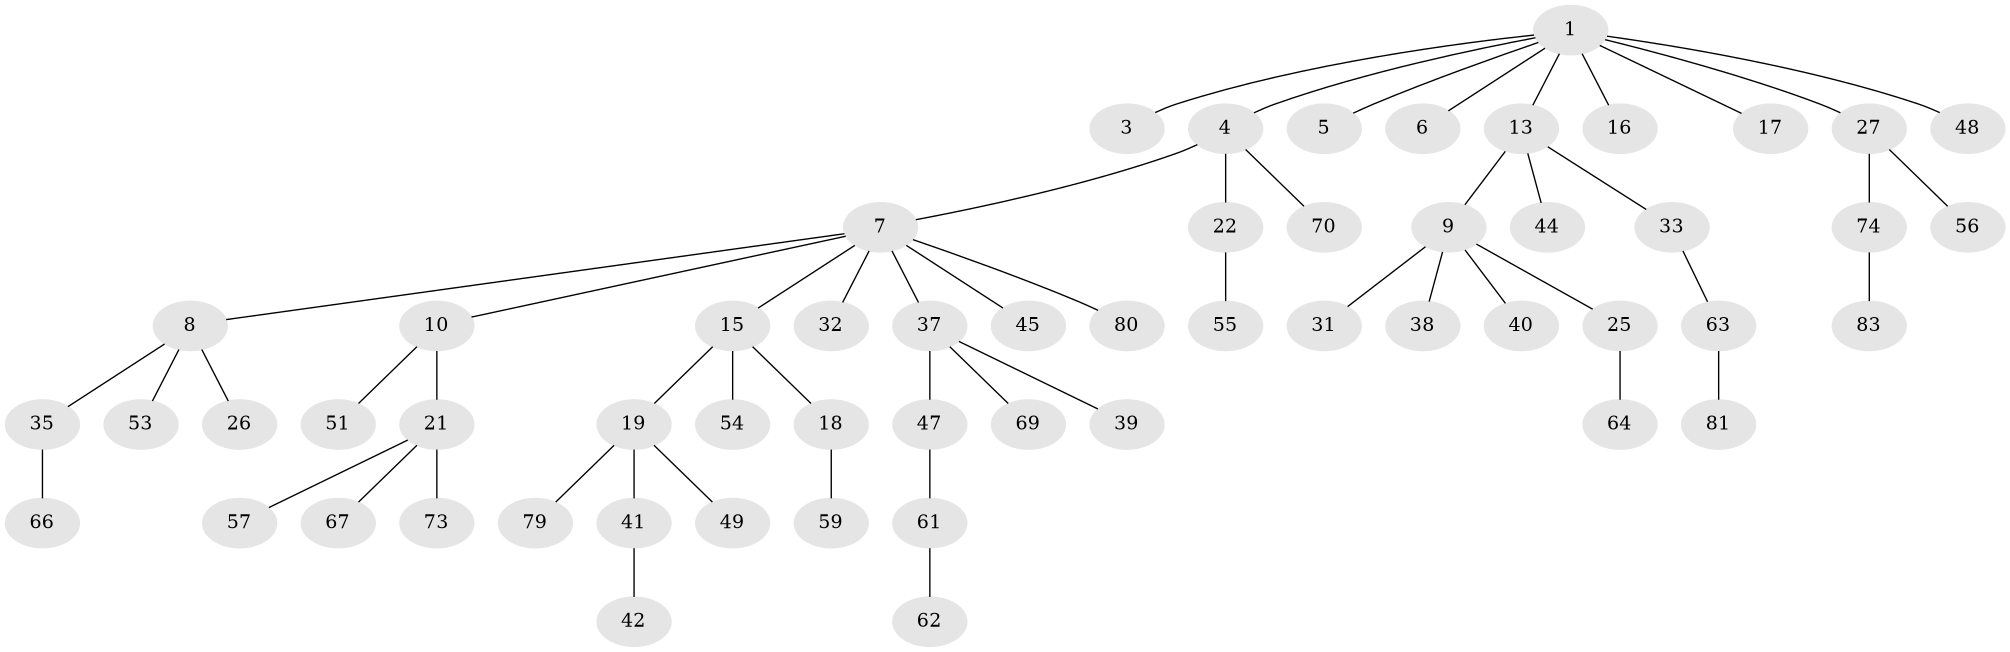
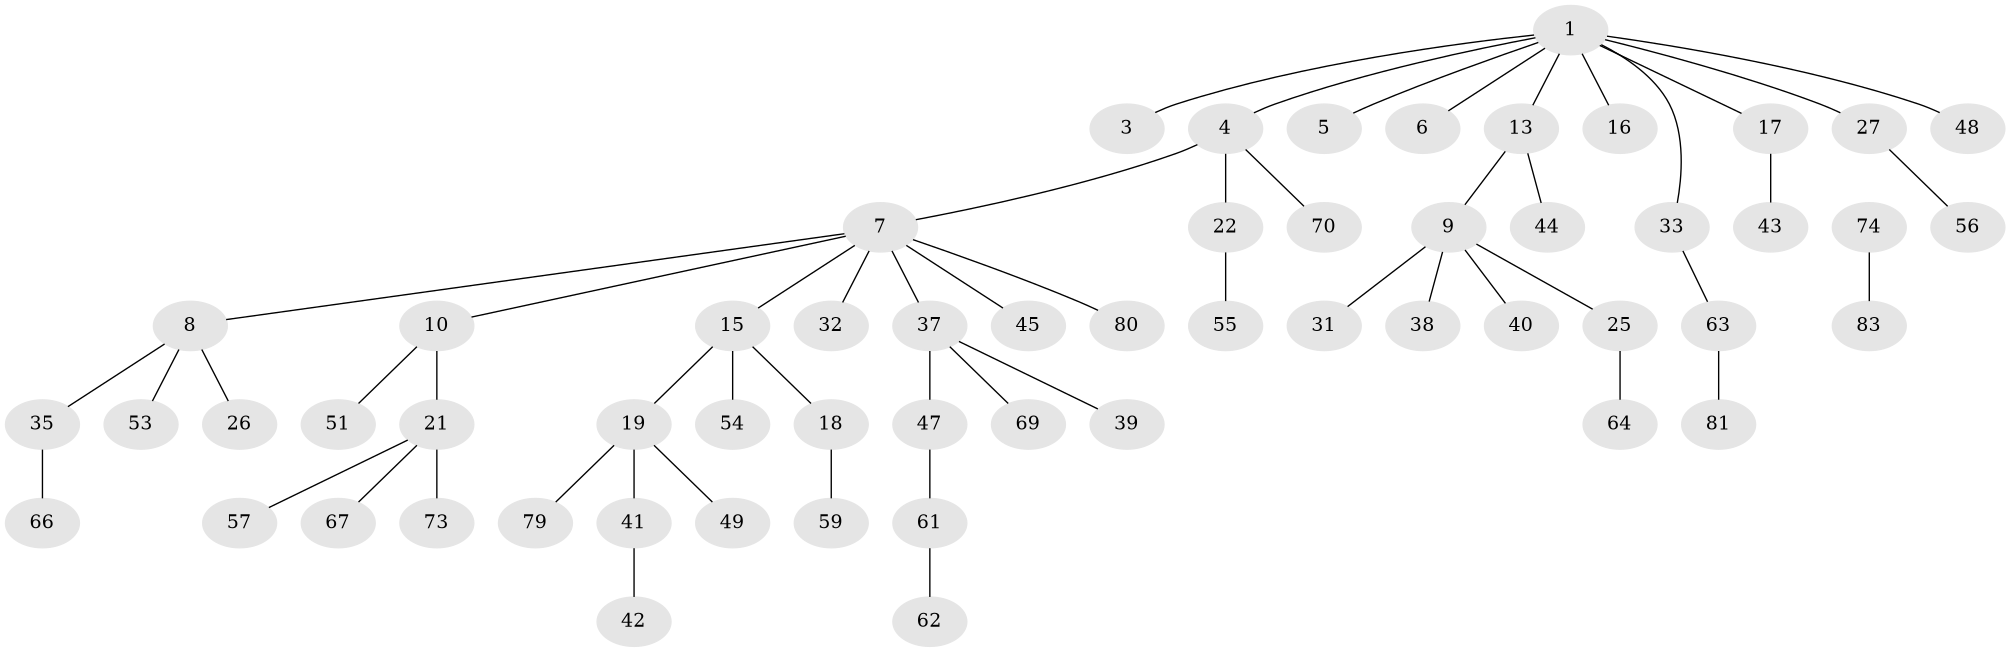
(1597, 178) -> (1671, 108)
(1869, 178) -> none
none -> (1771, 227)
